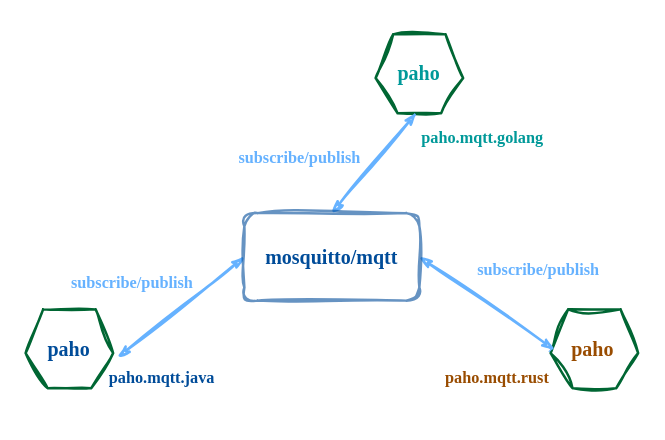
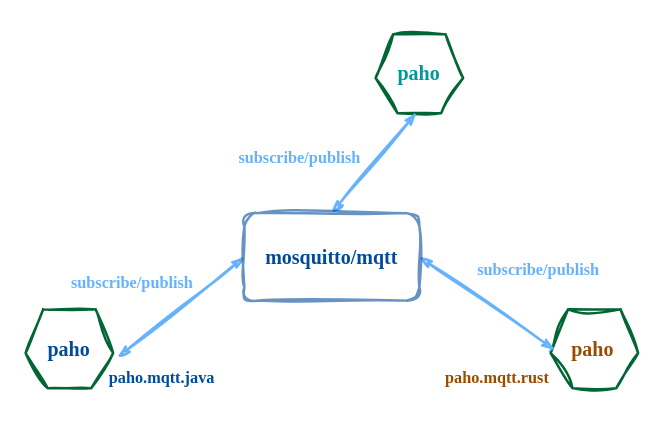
(507, 144) -> none
